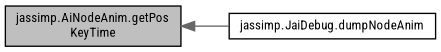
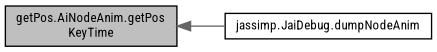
(93, 26) -> (91, 26)
